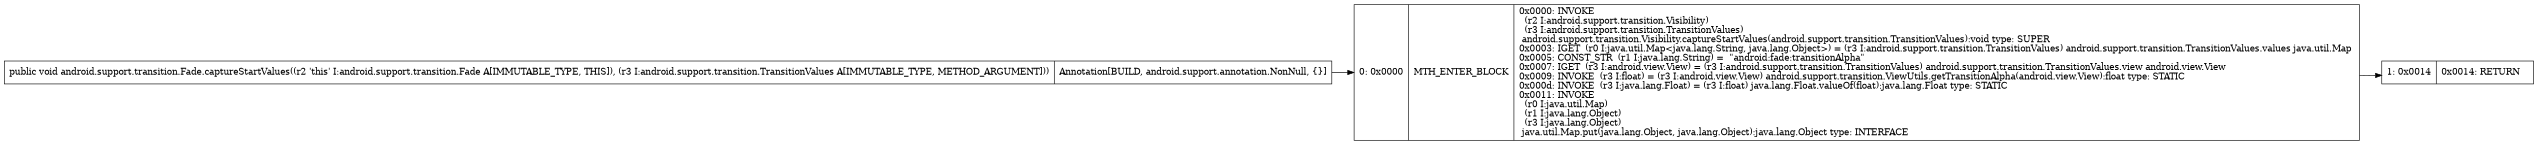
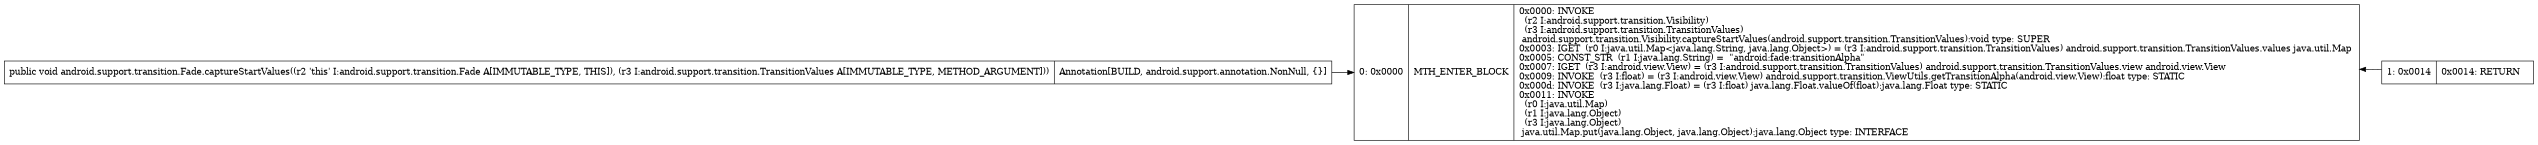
(2367, 76) -> (2374, 69)
